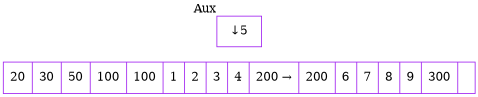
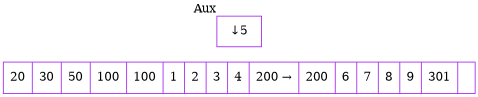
(440, 77) -> (440, 77)
